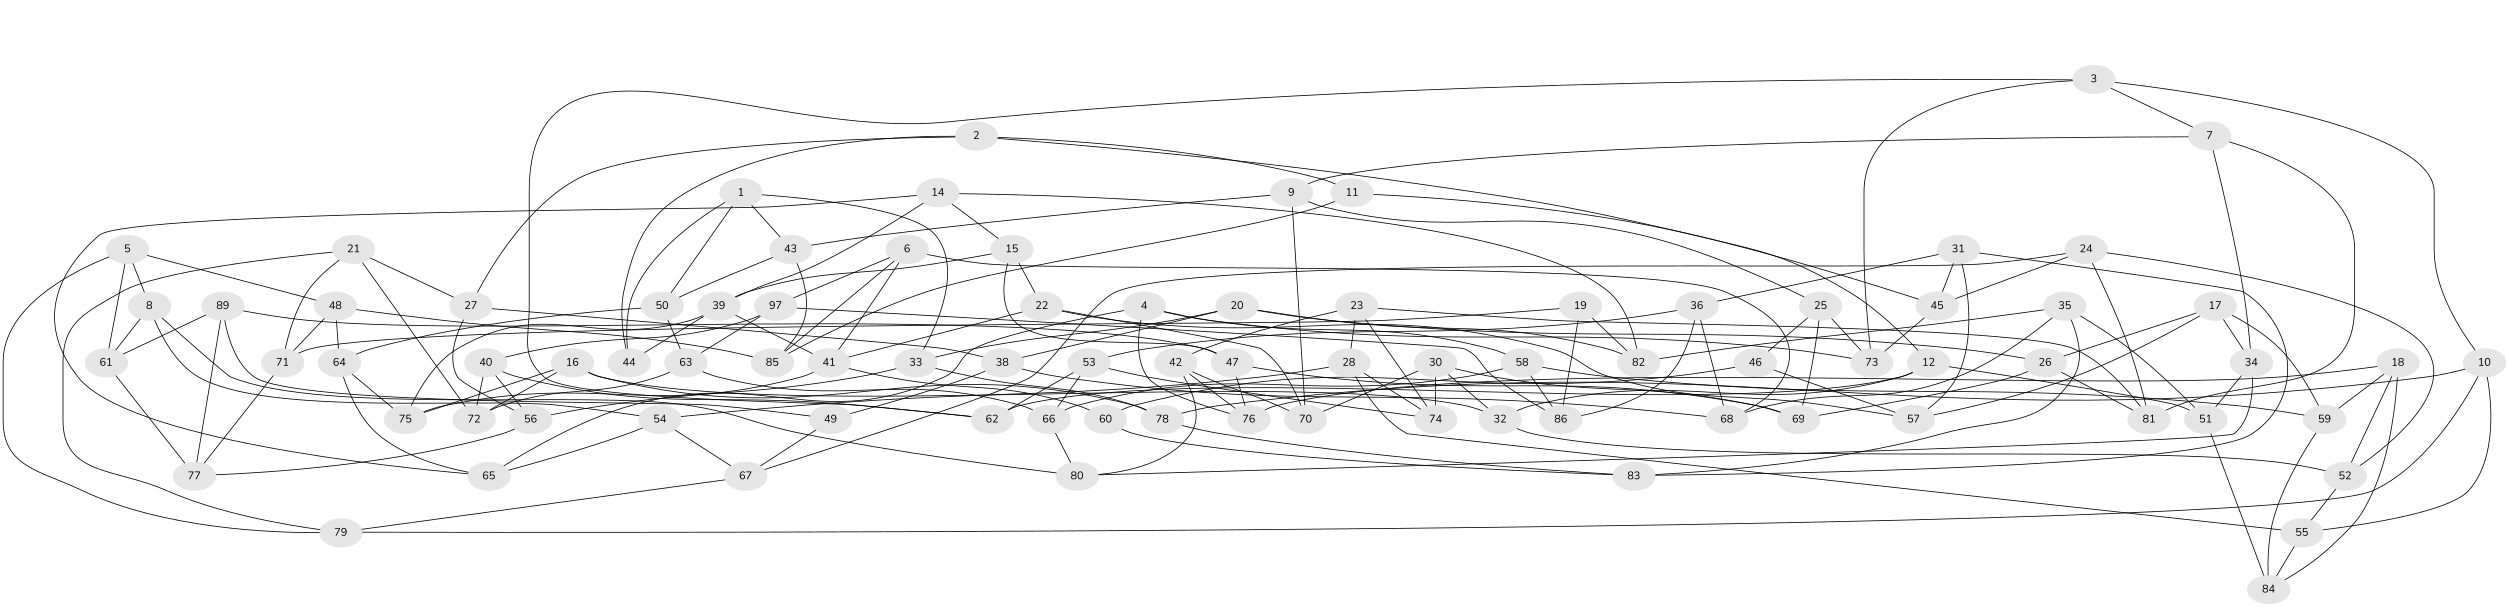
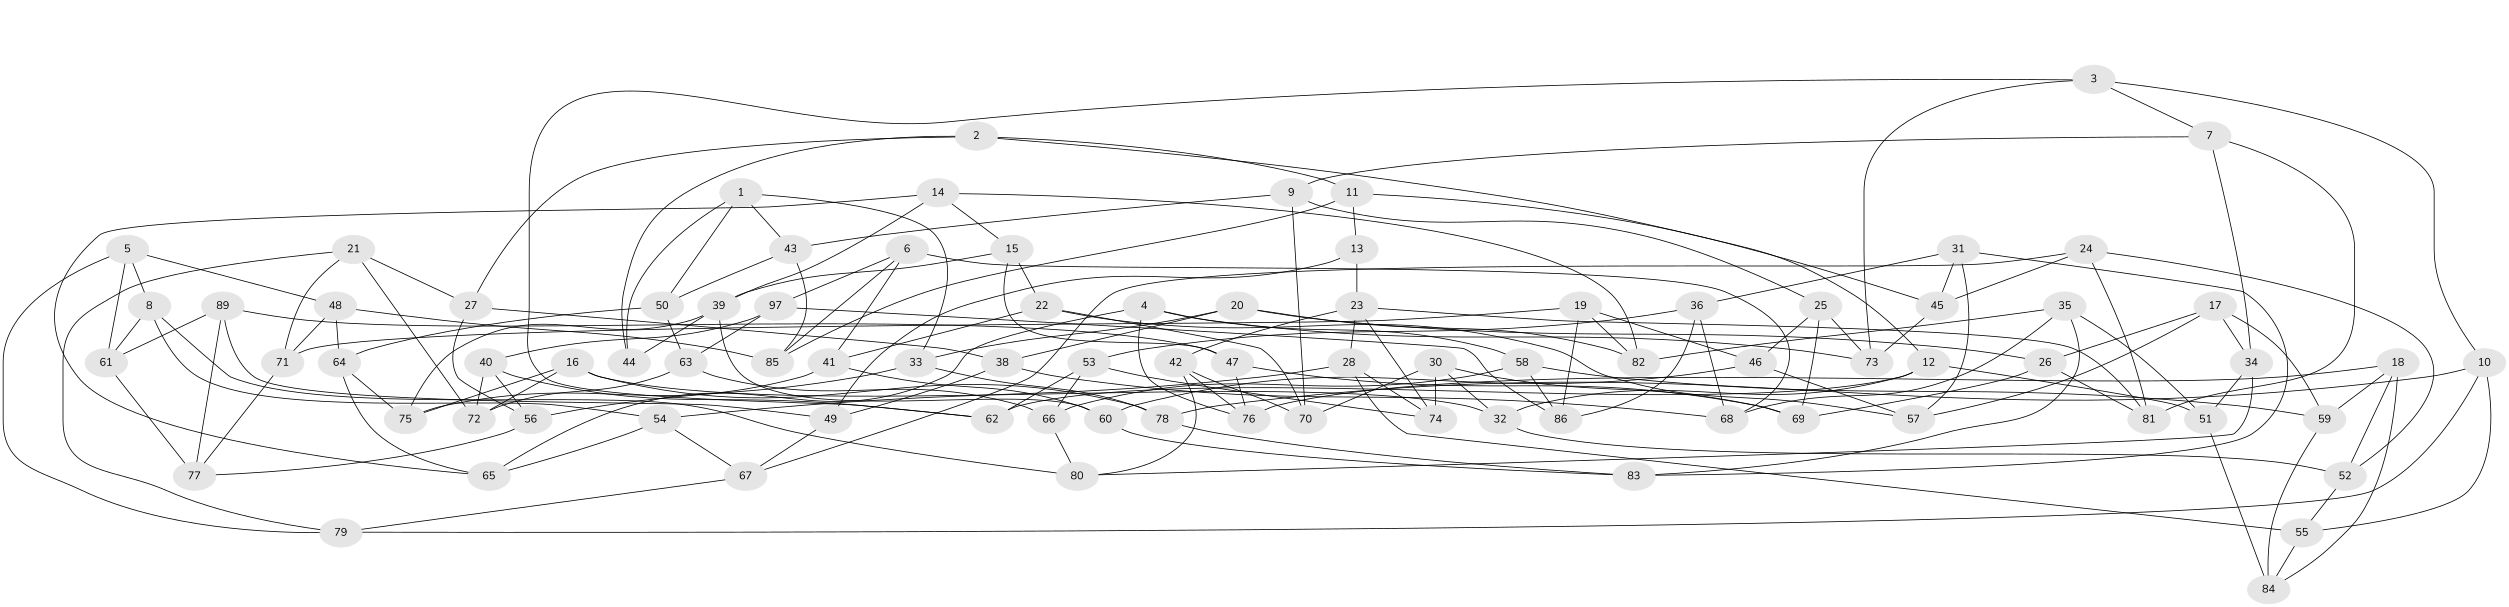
none -> (1357, 249)
none -> (1651, 329)
(782, 338) -> (884, 401)
